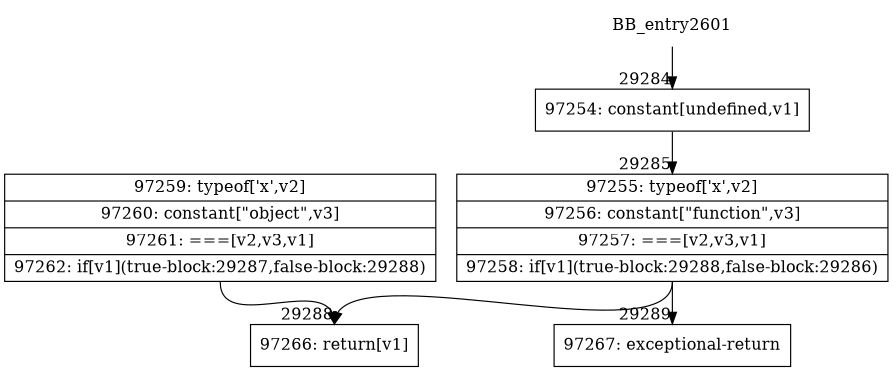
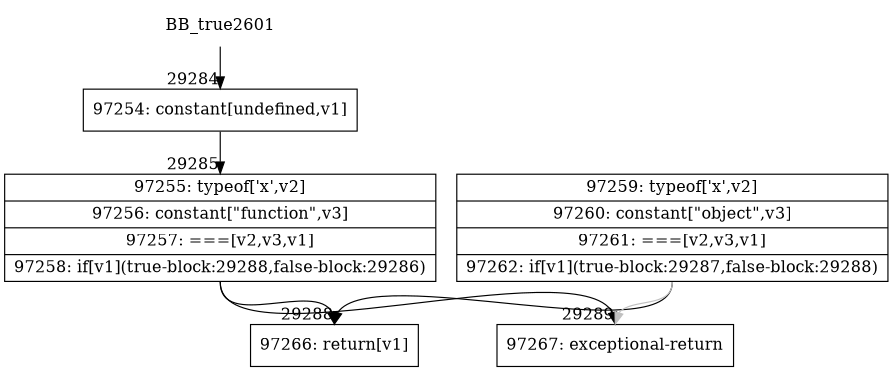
(672, 26) -> (220, 26)
none -> (650, 302)
